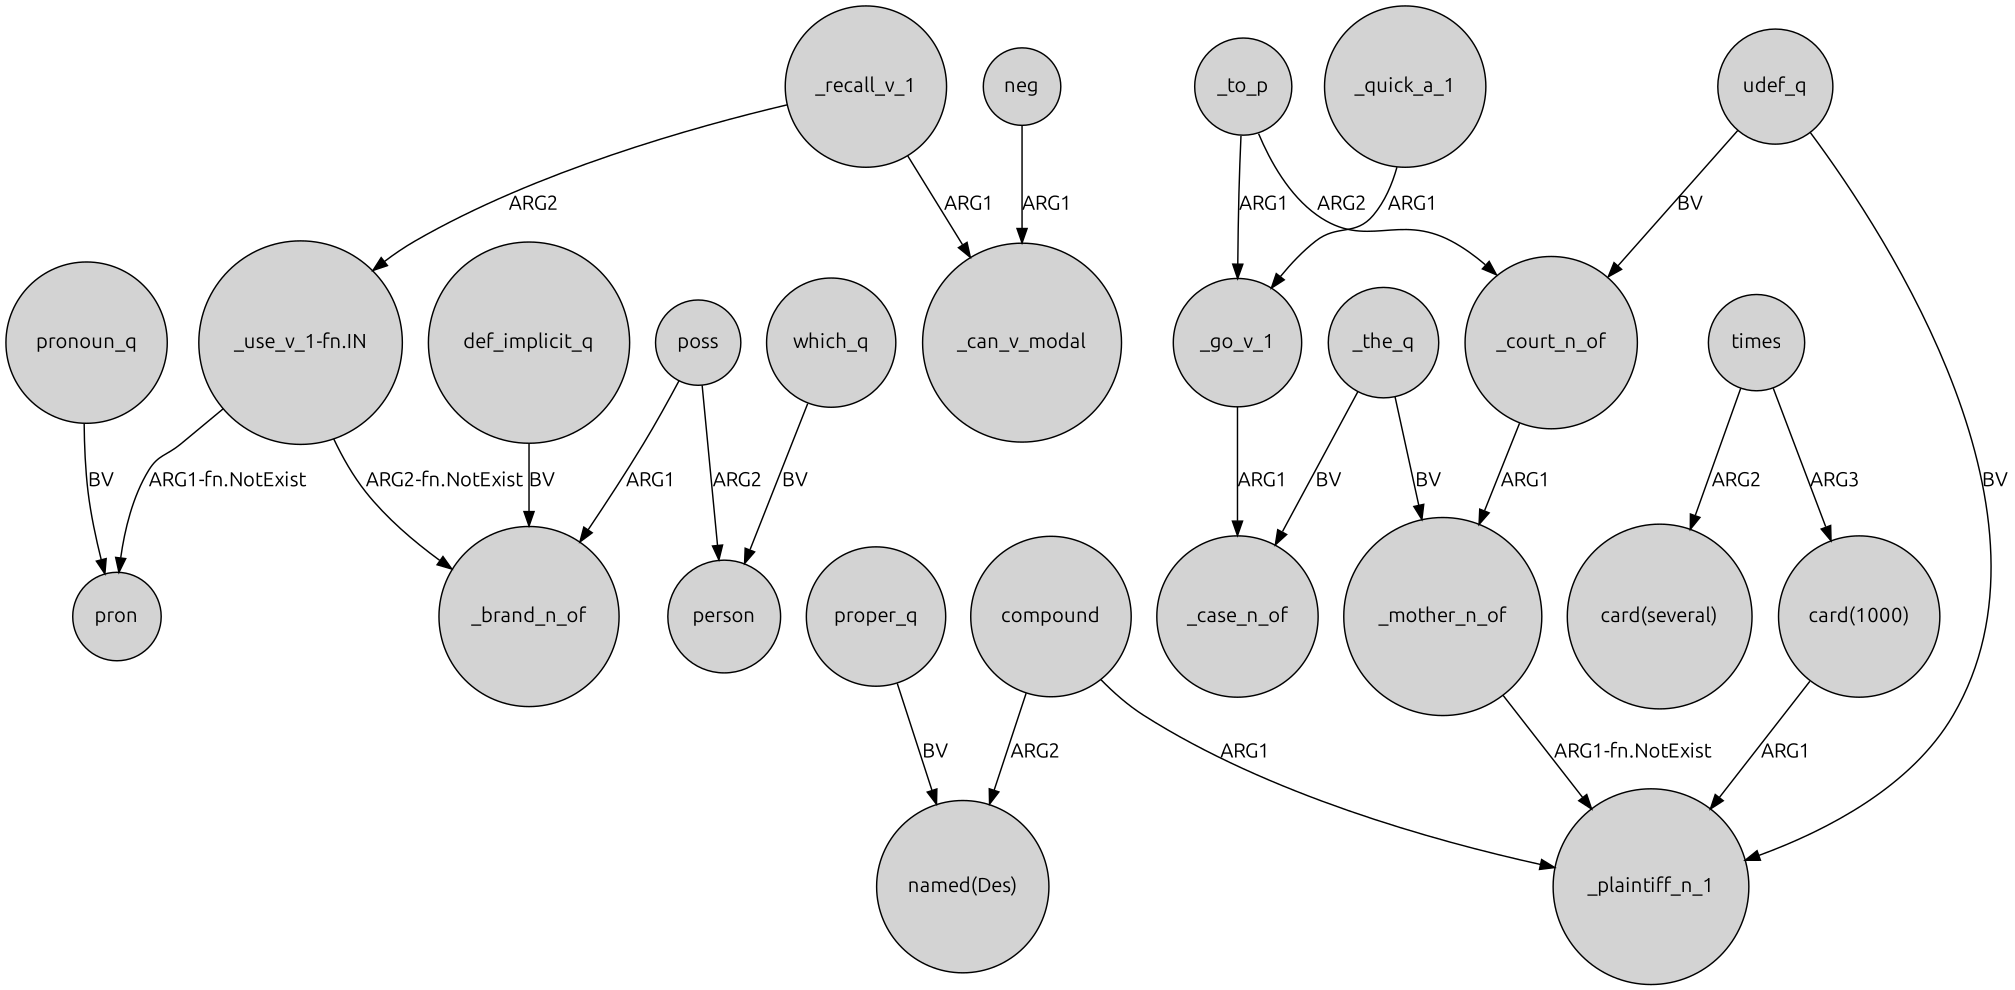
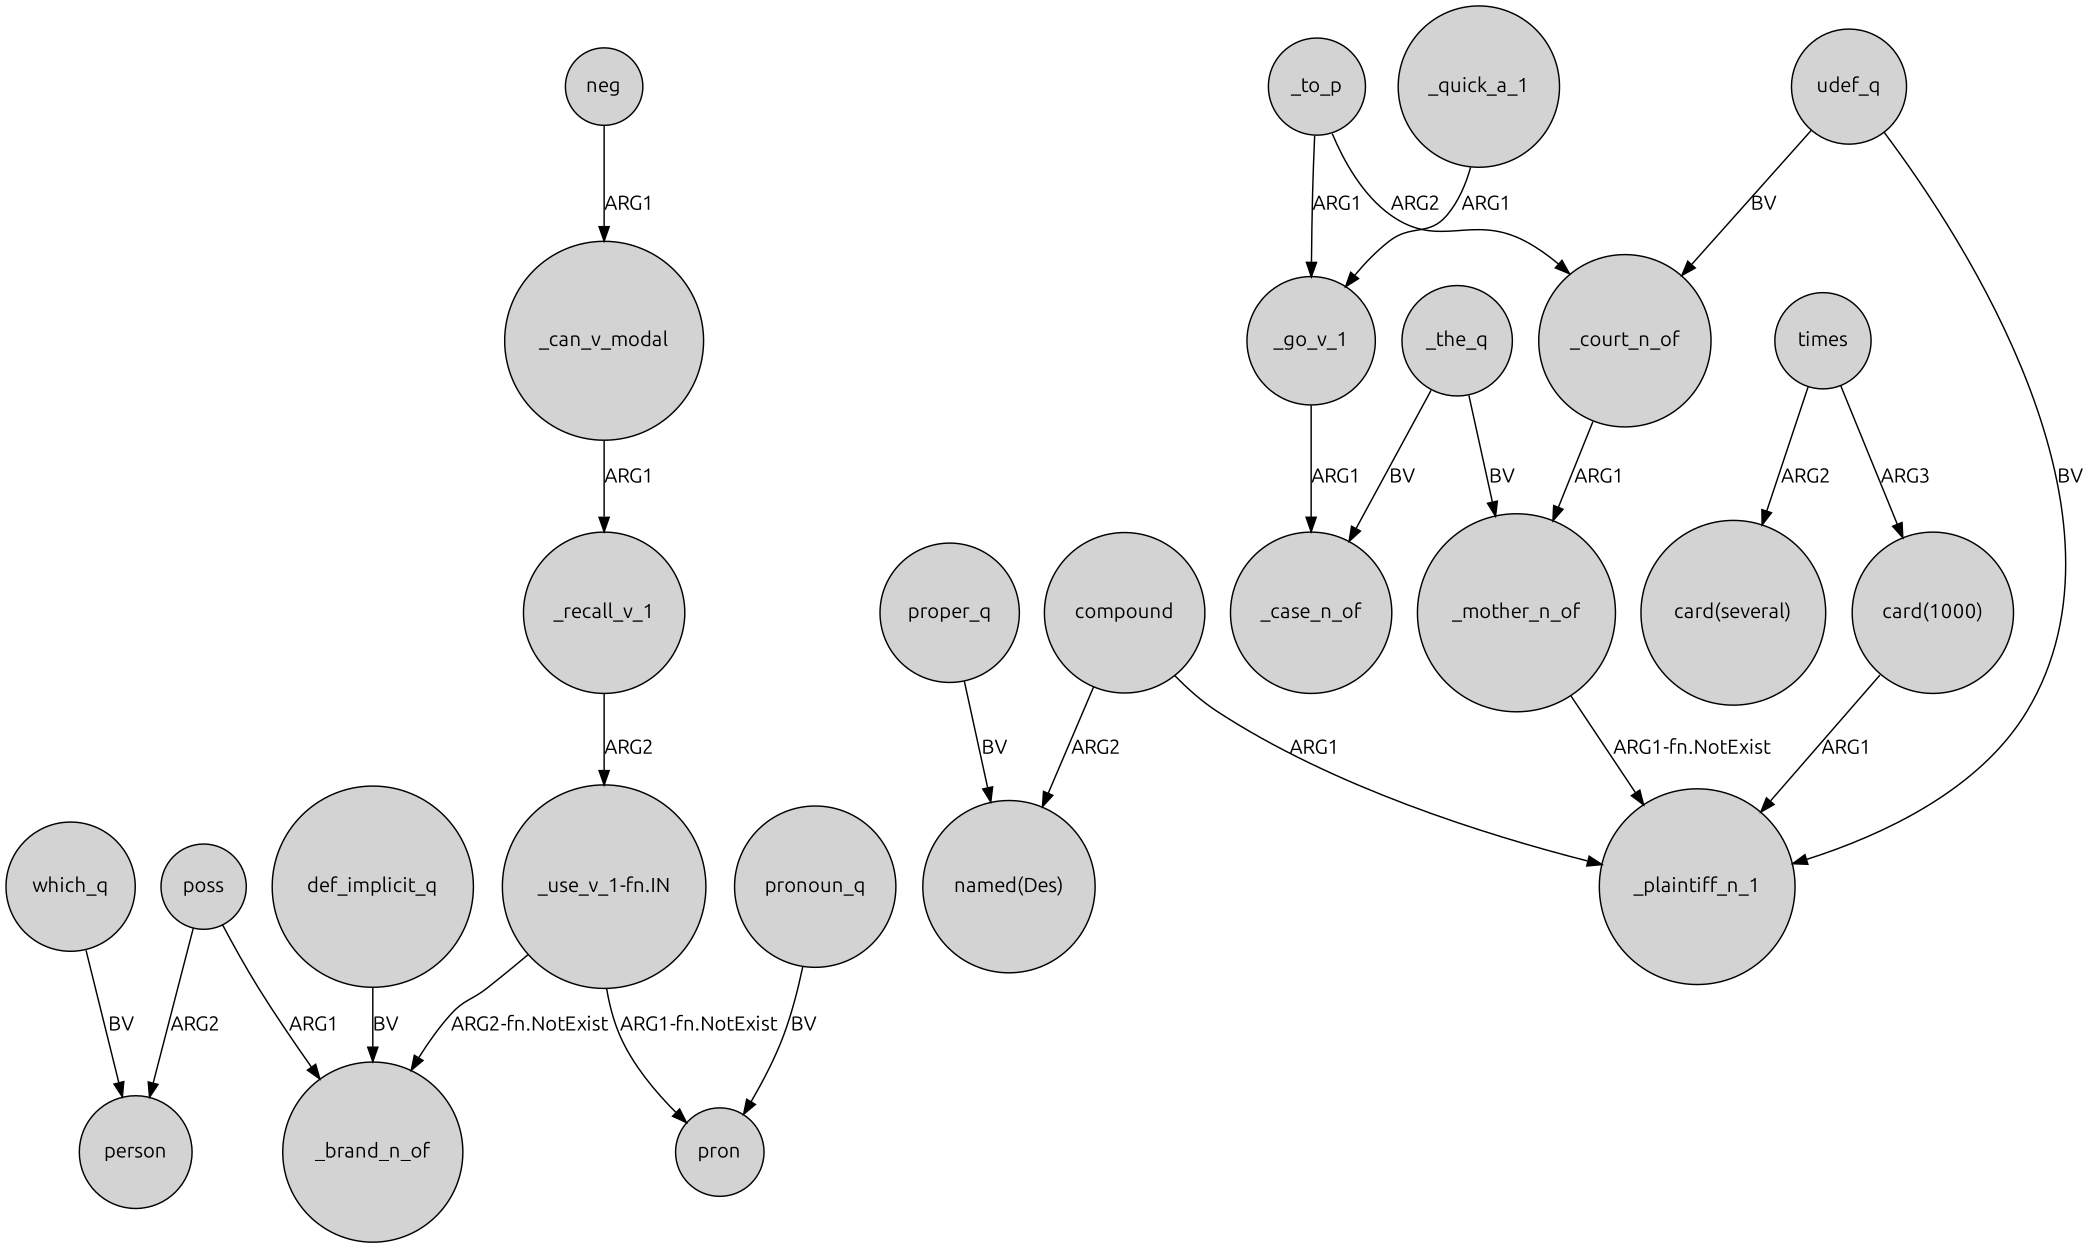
(935, 200) -> (604, 479)
